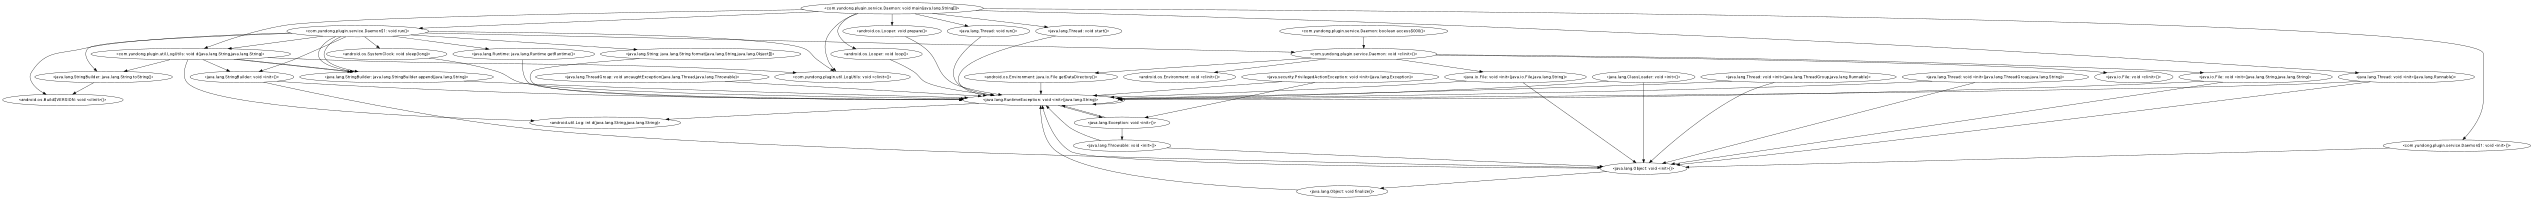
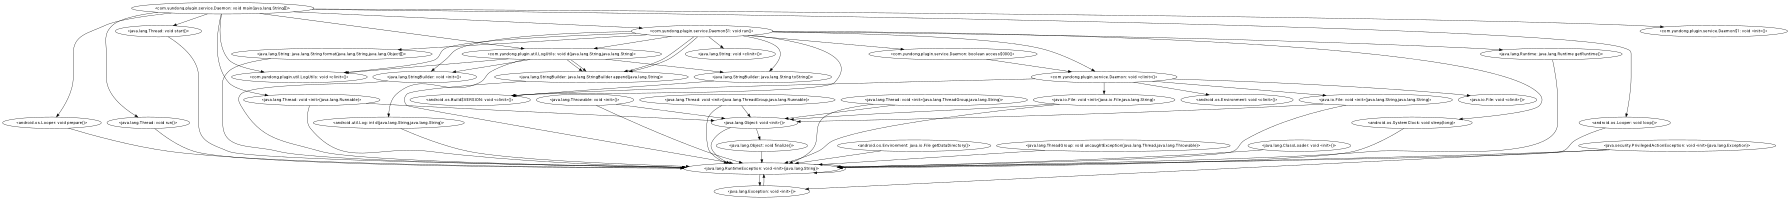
none -> (824, 42)
none -> (730, 54)
(1205, 65) -> (775, 85)
(824, 111) -> (541, 159)
(1644, 121) -> none
(1122, 133) -> none
(928, 151) -> none
(2039, 158) -> none
